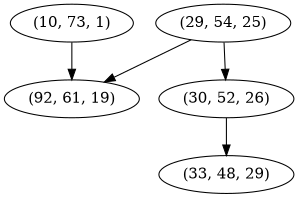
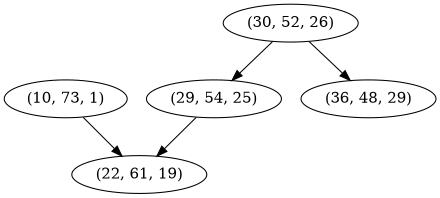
(225, 56) -> (256, 57)
(72, 99) -> (139, 175)
(226, 175) -> (369, 99)
